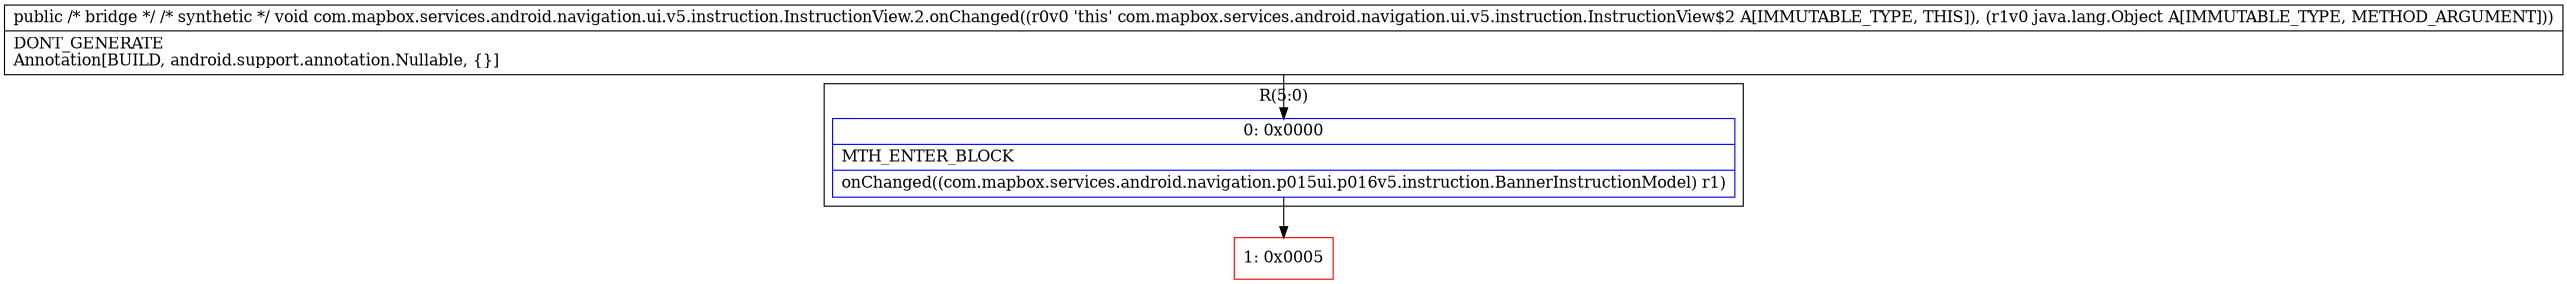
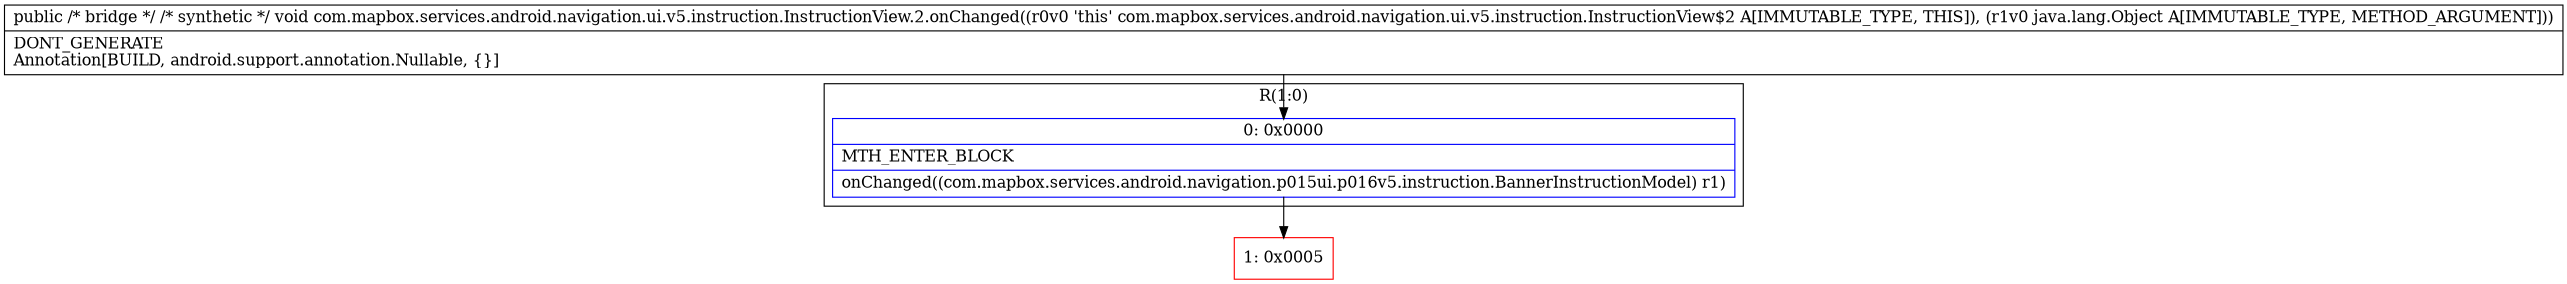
(1284, 97) -> (1284, 97)
